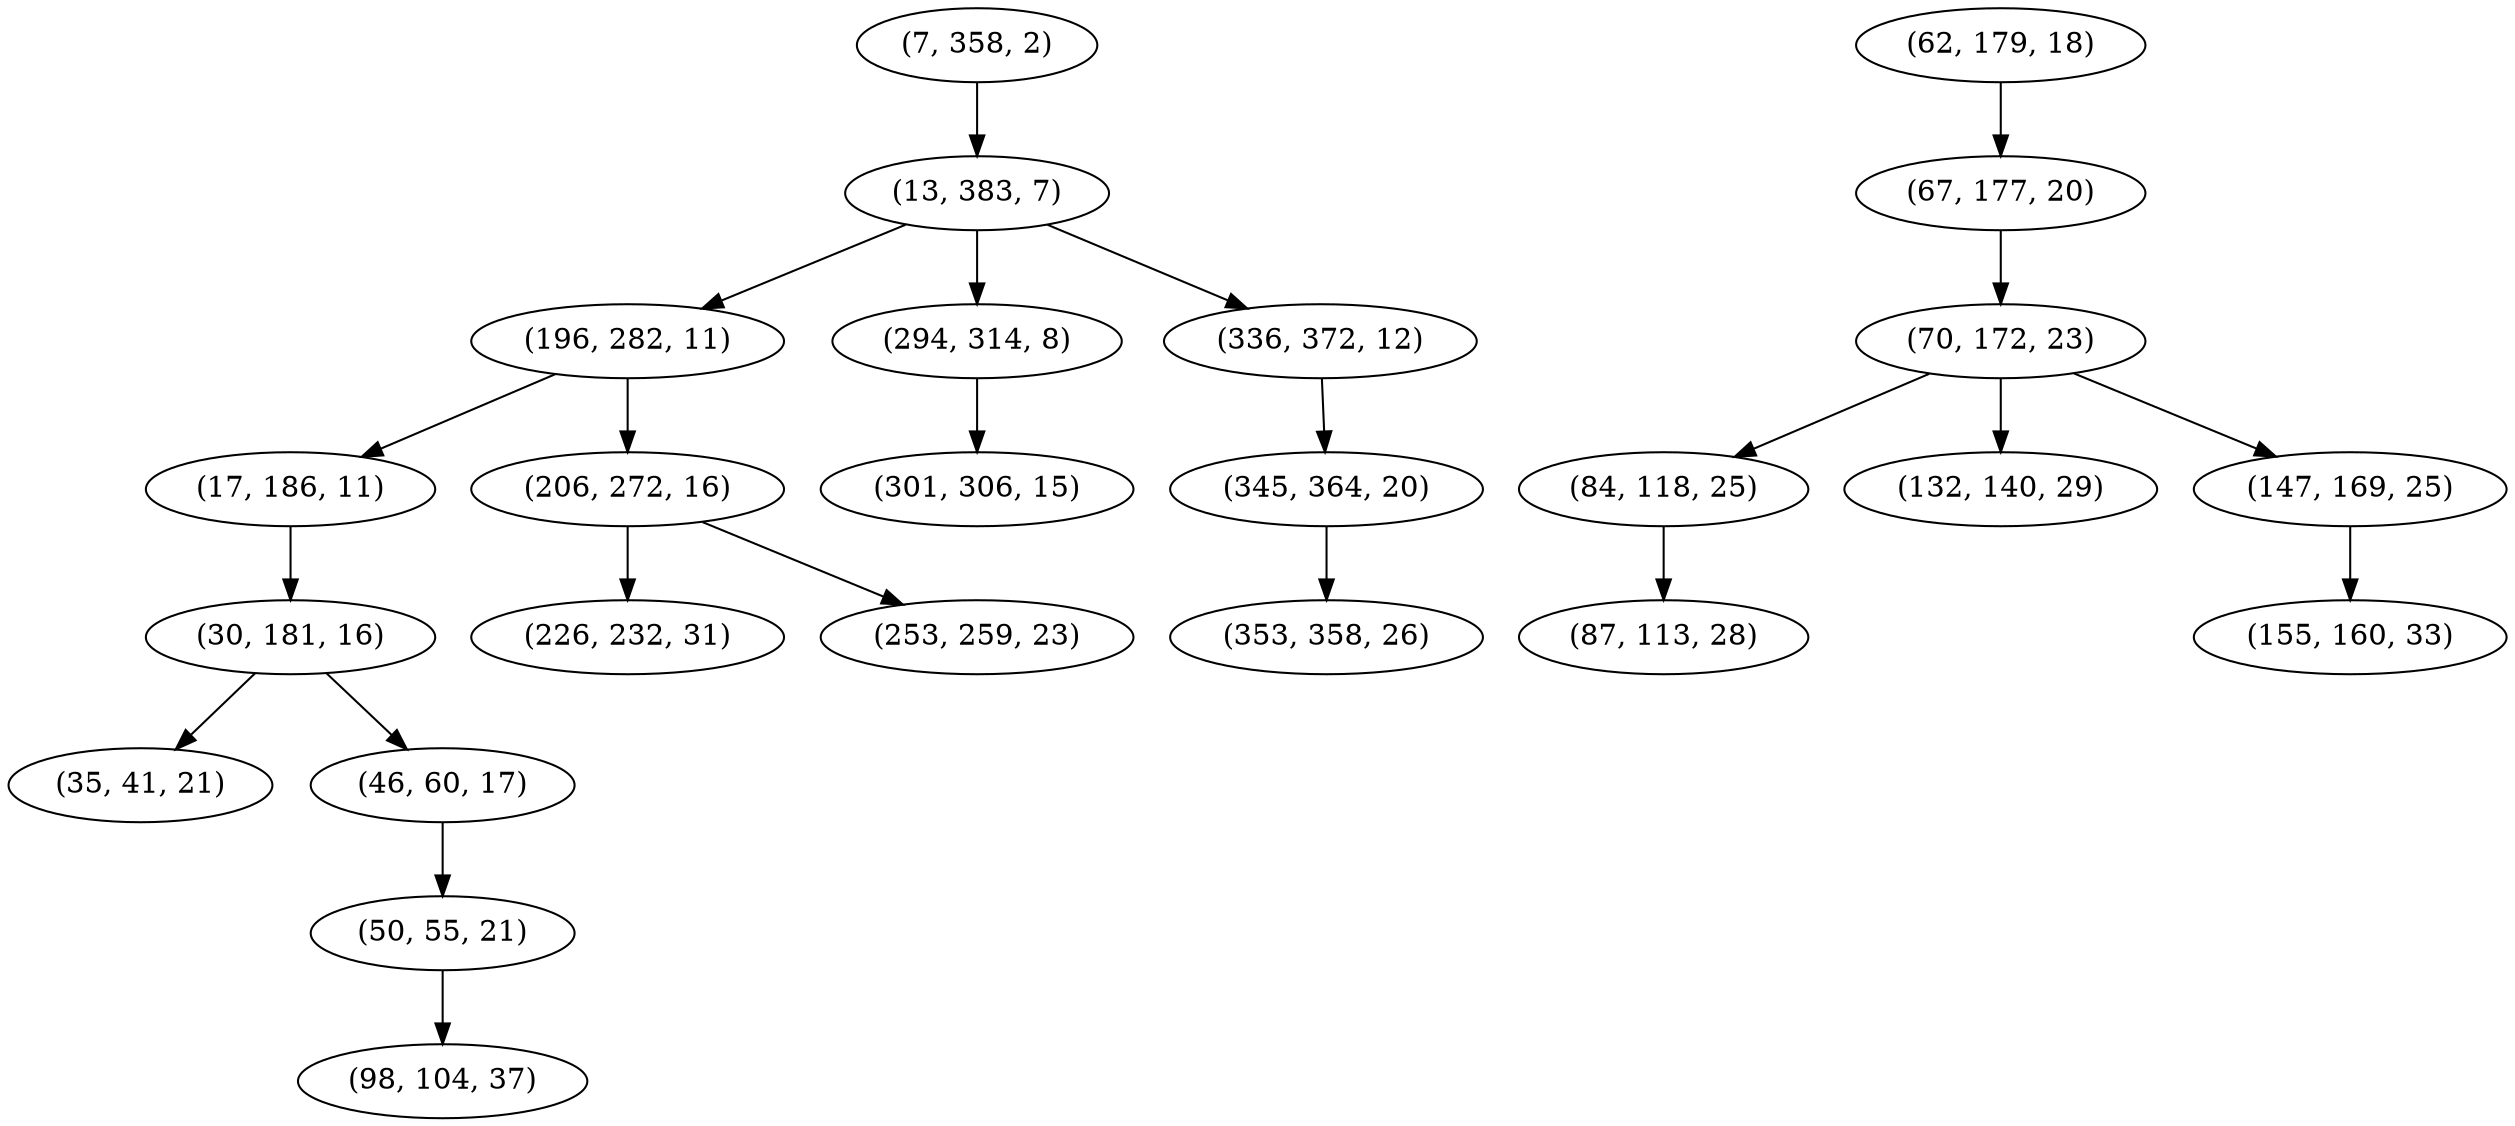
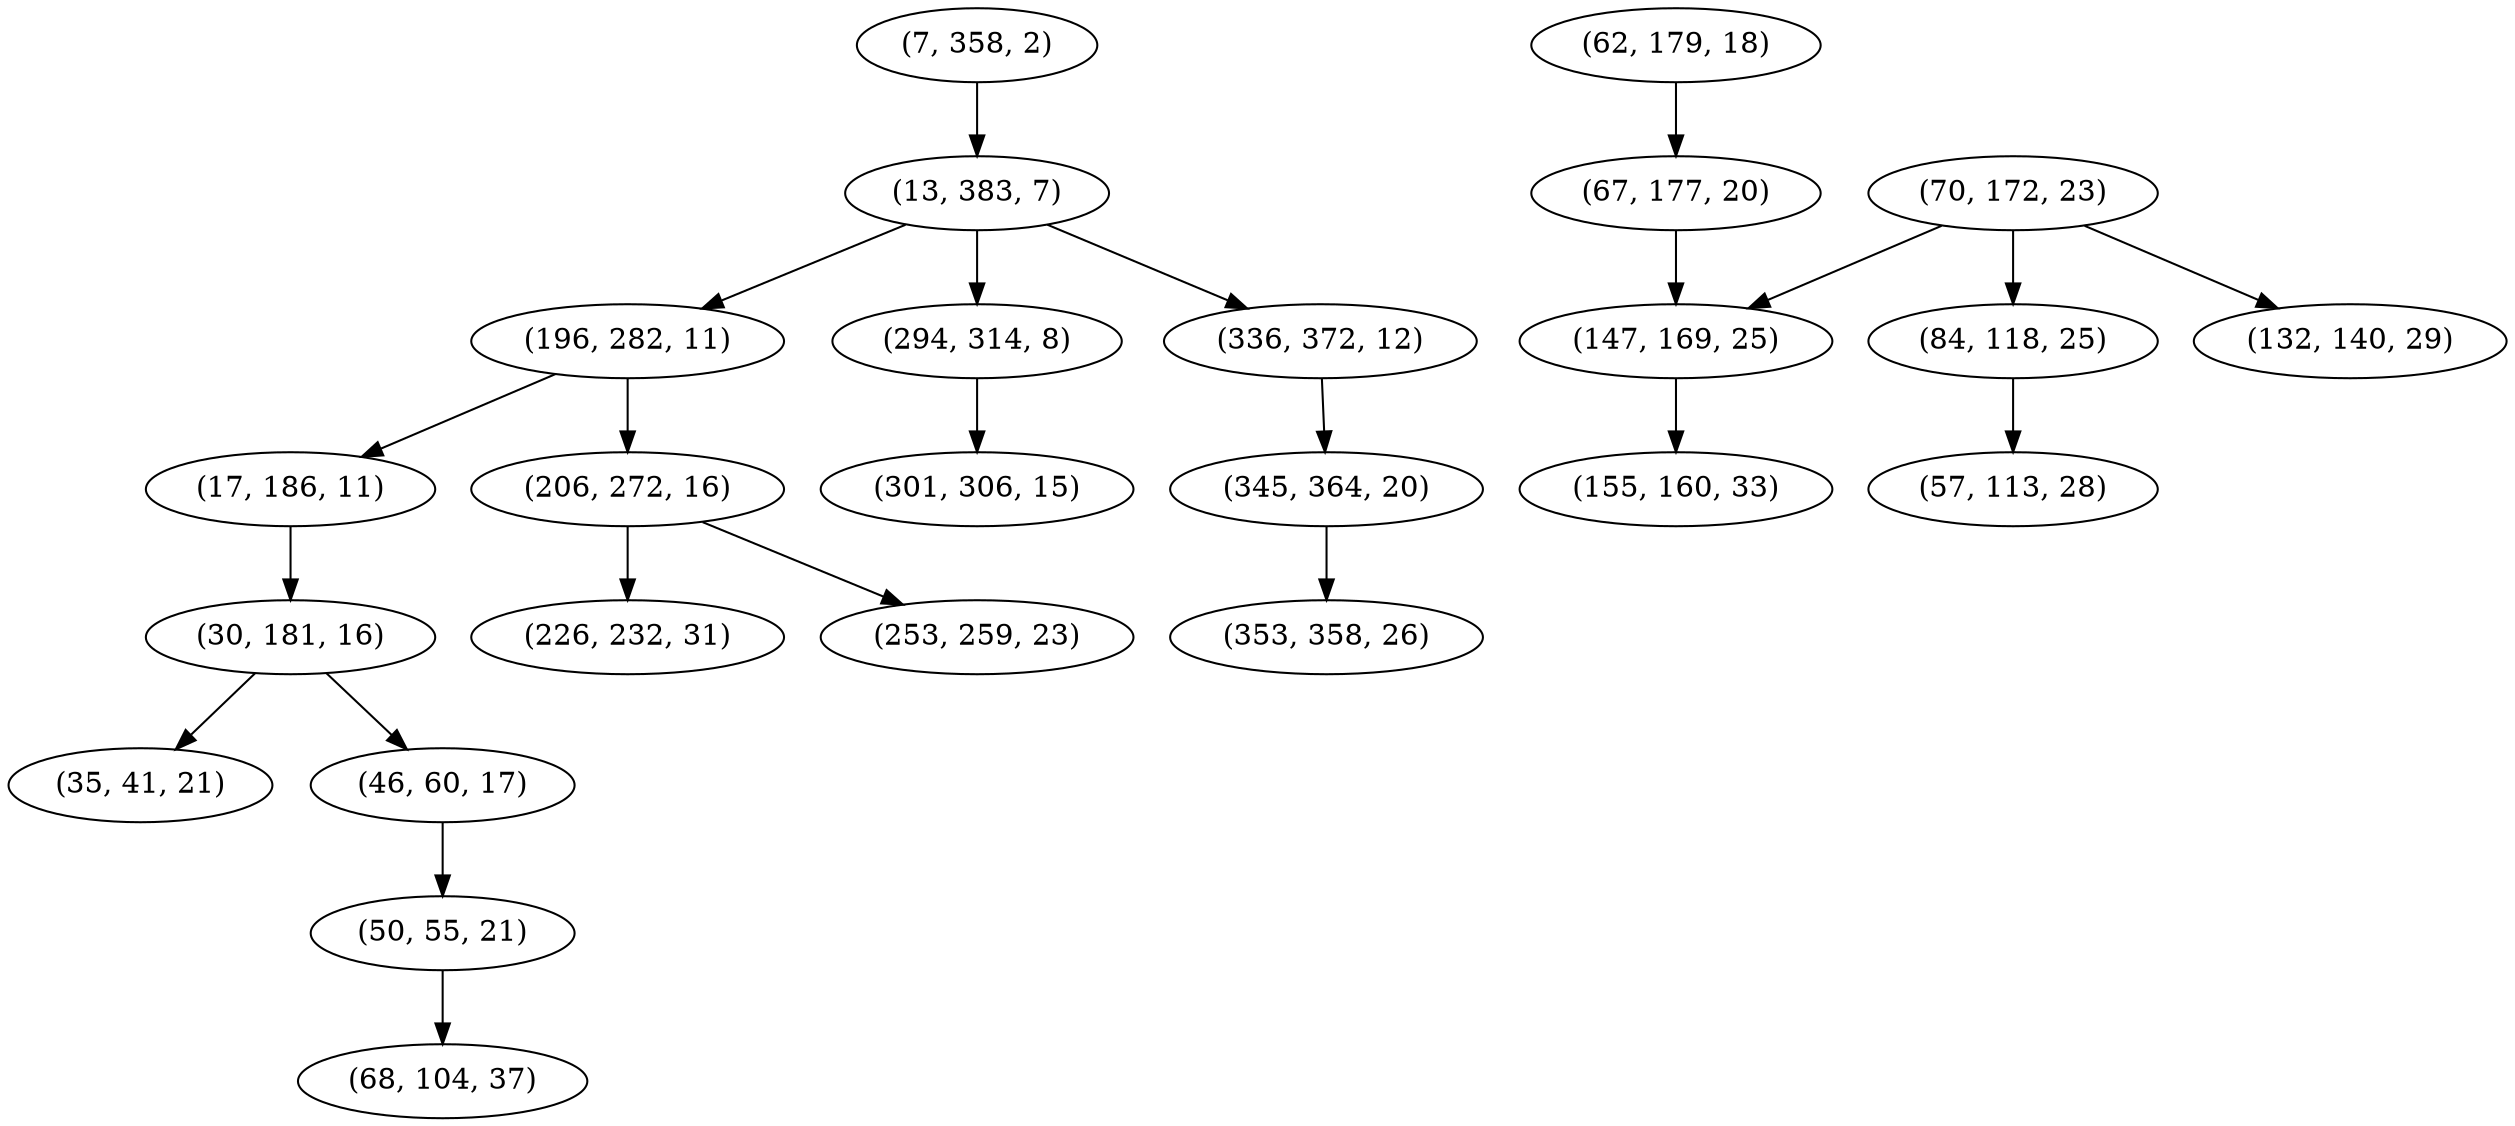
(2001, 257) -> (1676, 257)
(1664, 637) -> (2013, 489)
(443, 1081) -> (443, 1081)
